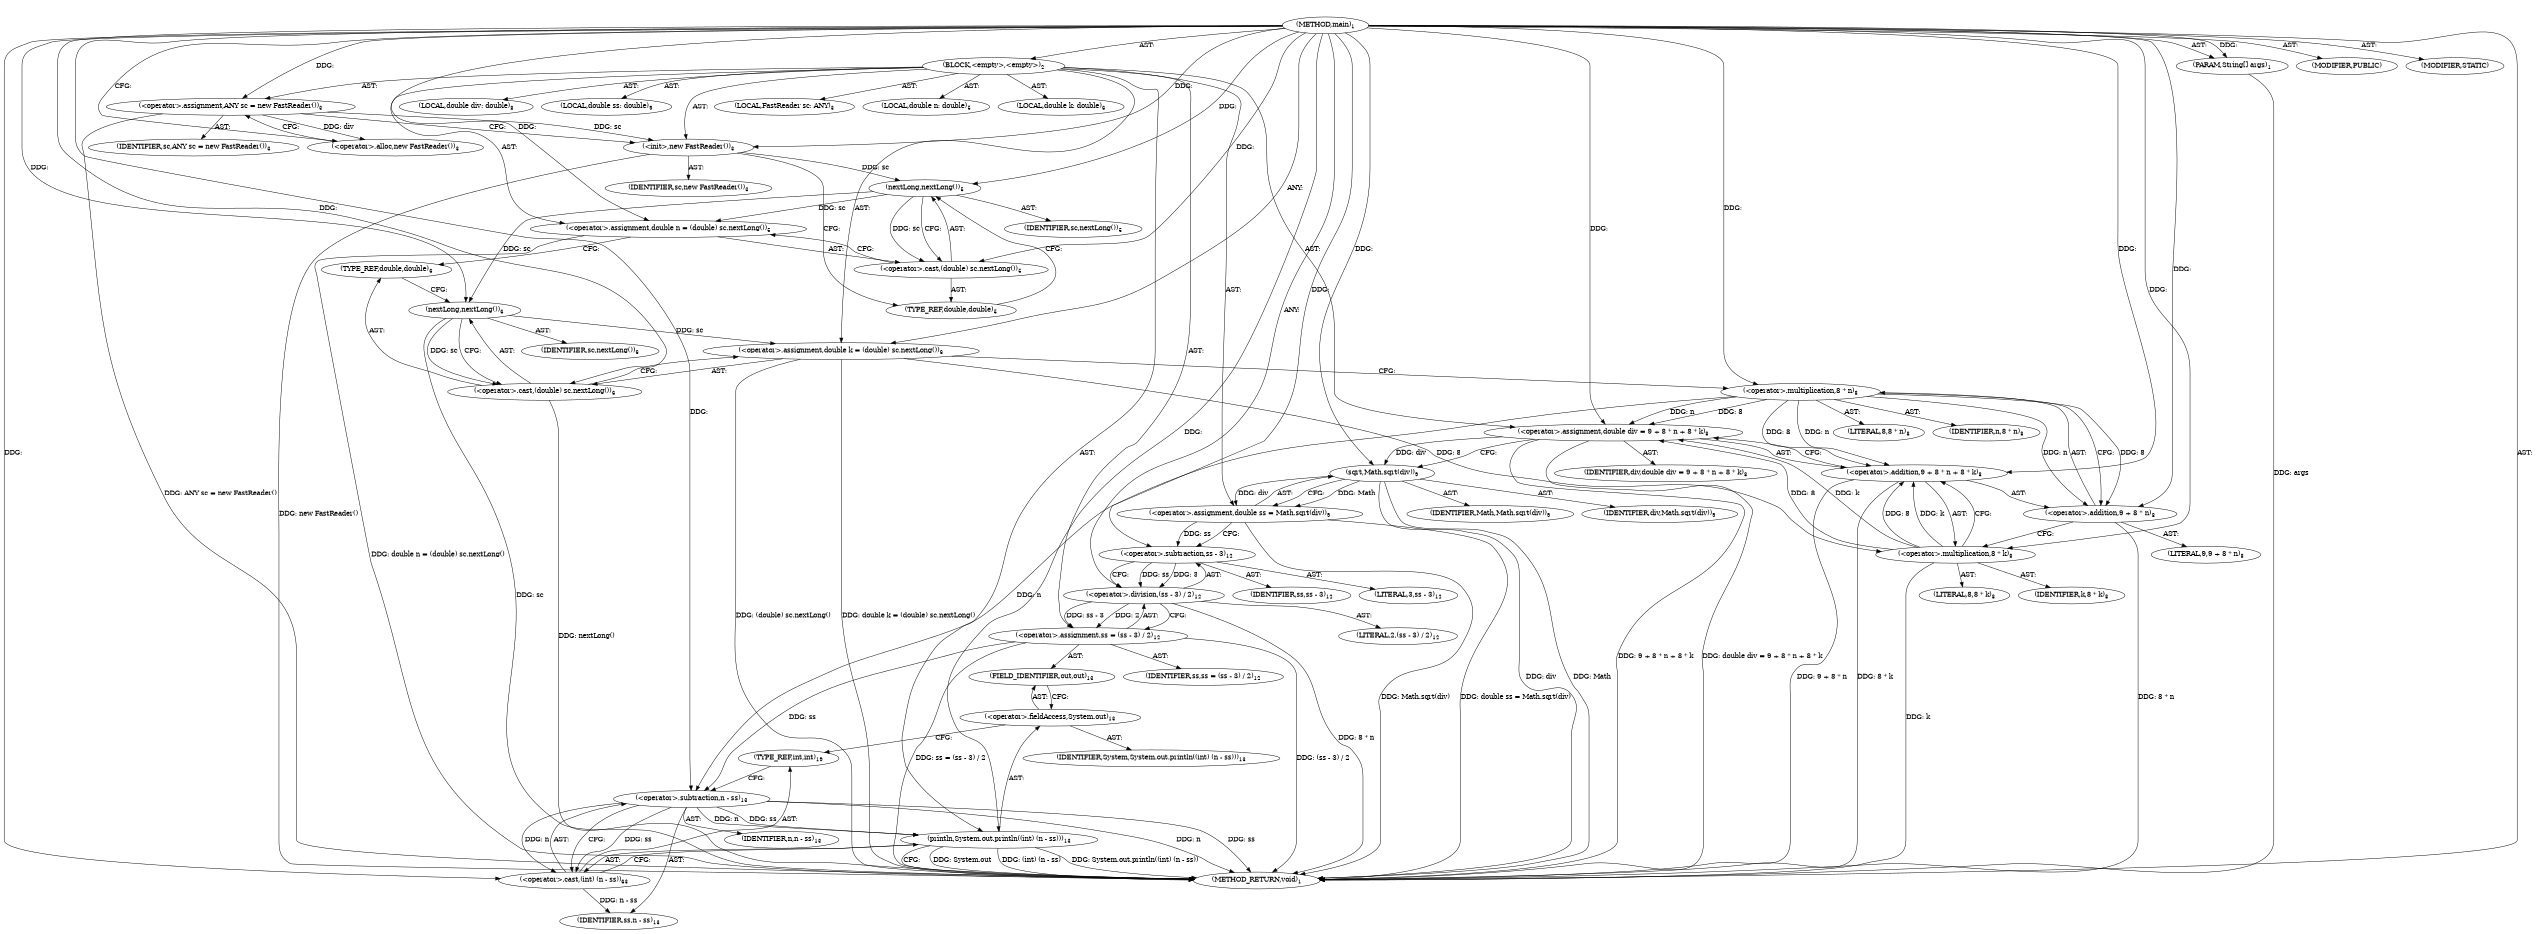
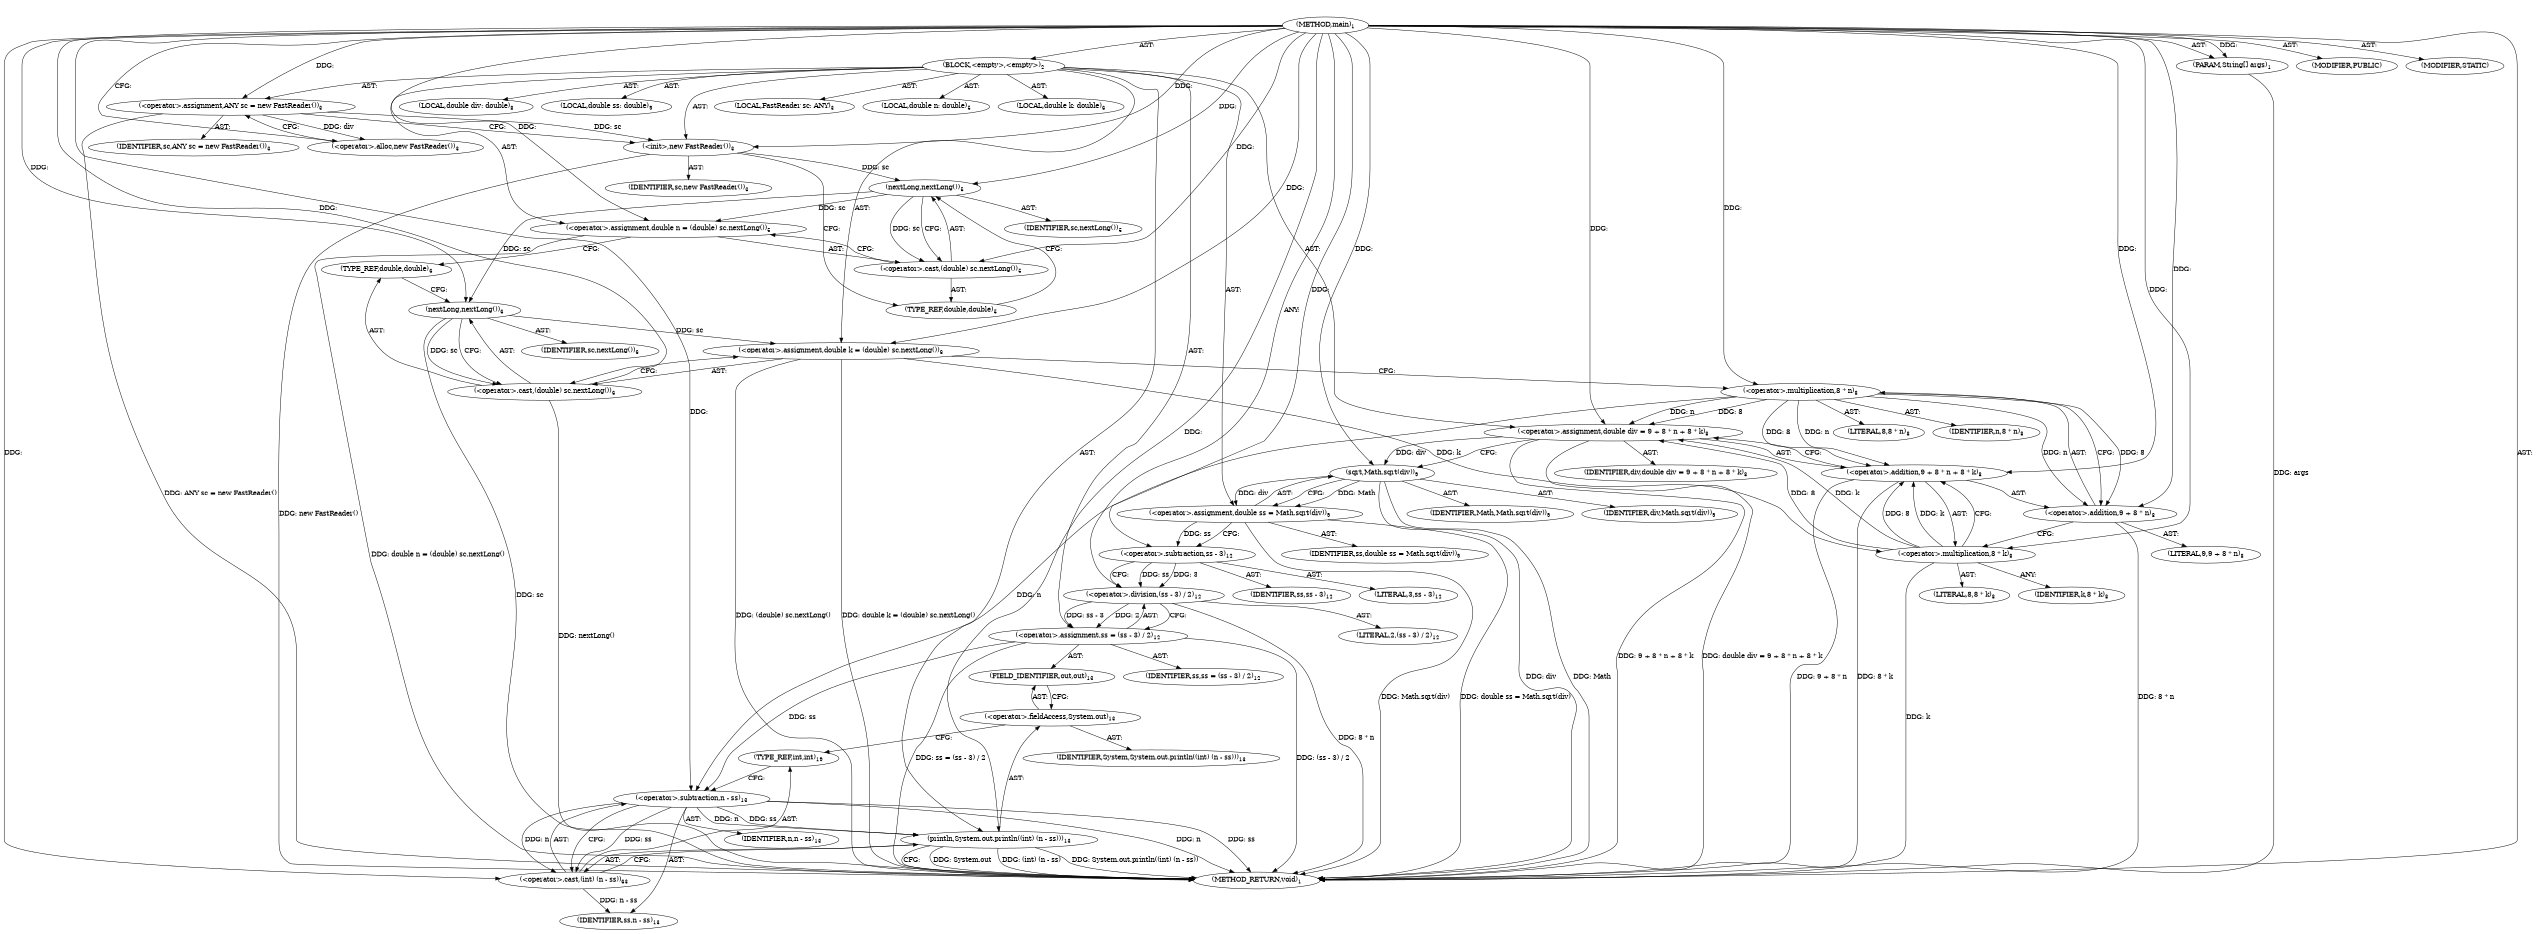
(1296, 188) -> (1296, 188)
(1449, 453) -> (1449, 453)
none -> (1385, 555)
(2029, 575) -> (2029, 575)
(1202, 581) -> none
